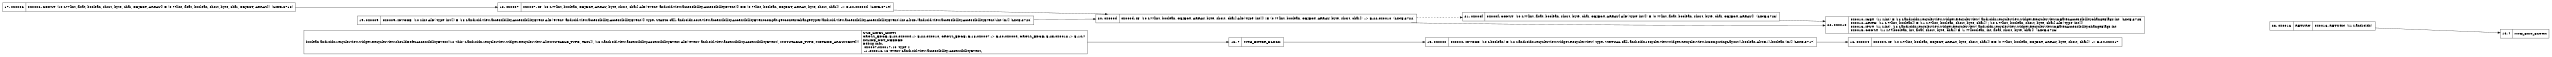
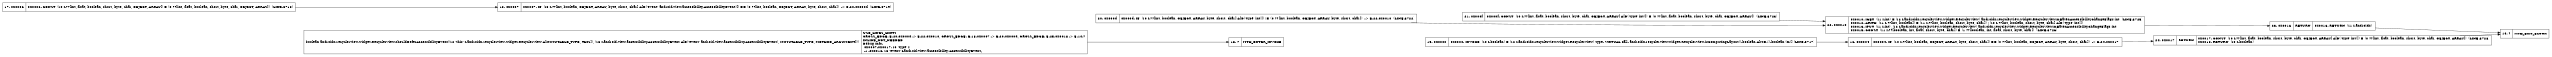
(999, 12) -> none
(1438, 18) -> none
(696, 20) -> none
none -> (2206, 26)
none -> (2323, 40)
(1262, 42) -> (1262, 42)
(1353, 42) -> none
